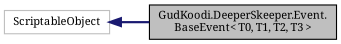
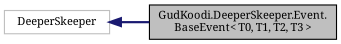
(57, 22) -> (57, 22)
